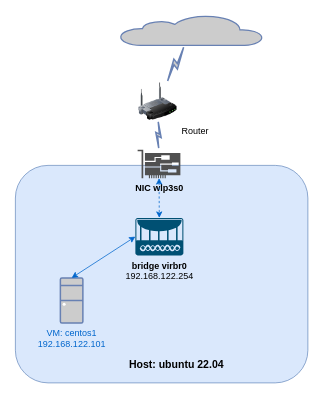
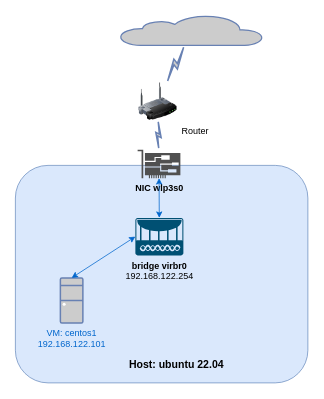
(159, 198) -> (159, 198)
